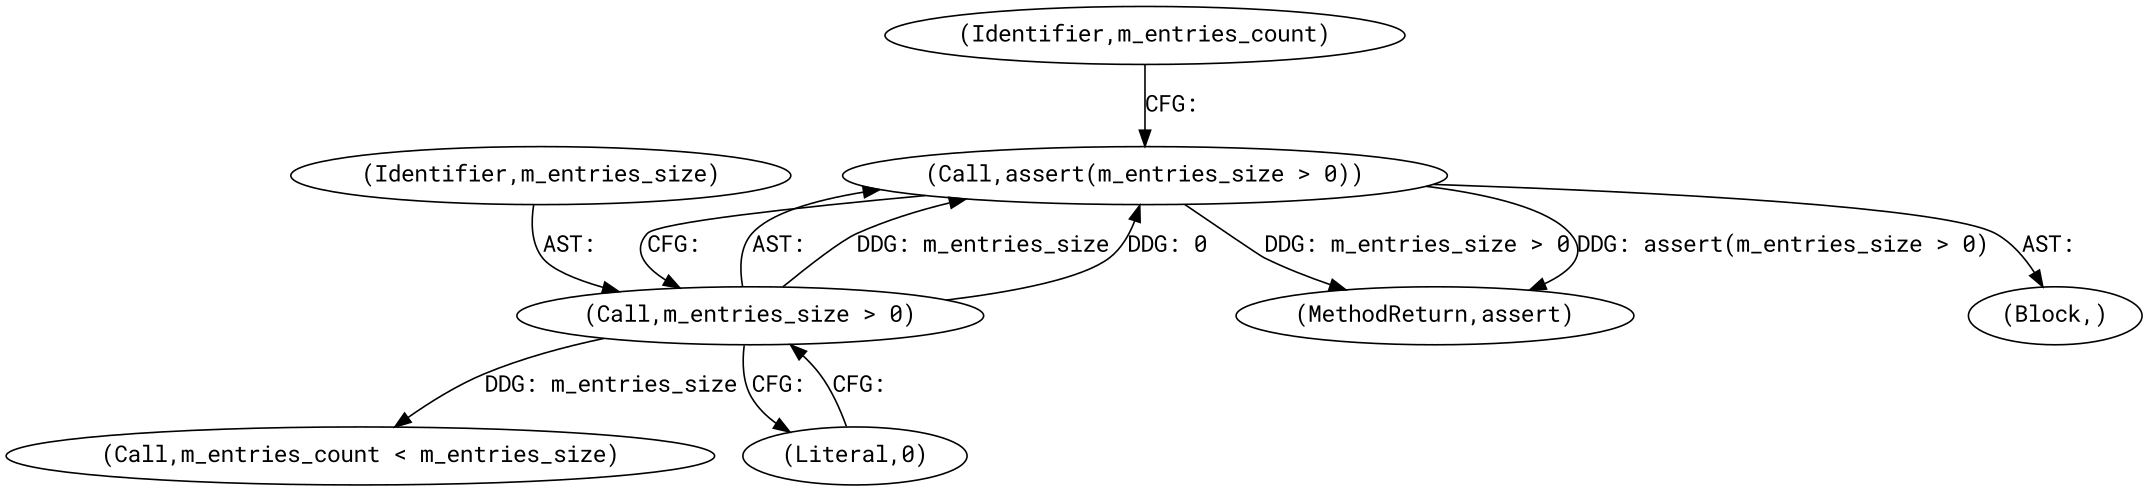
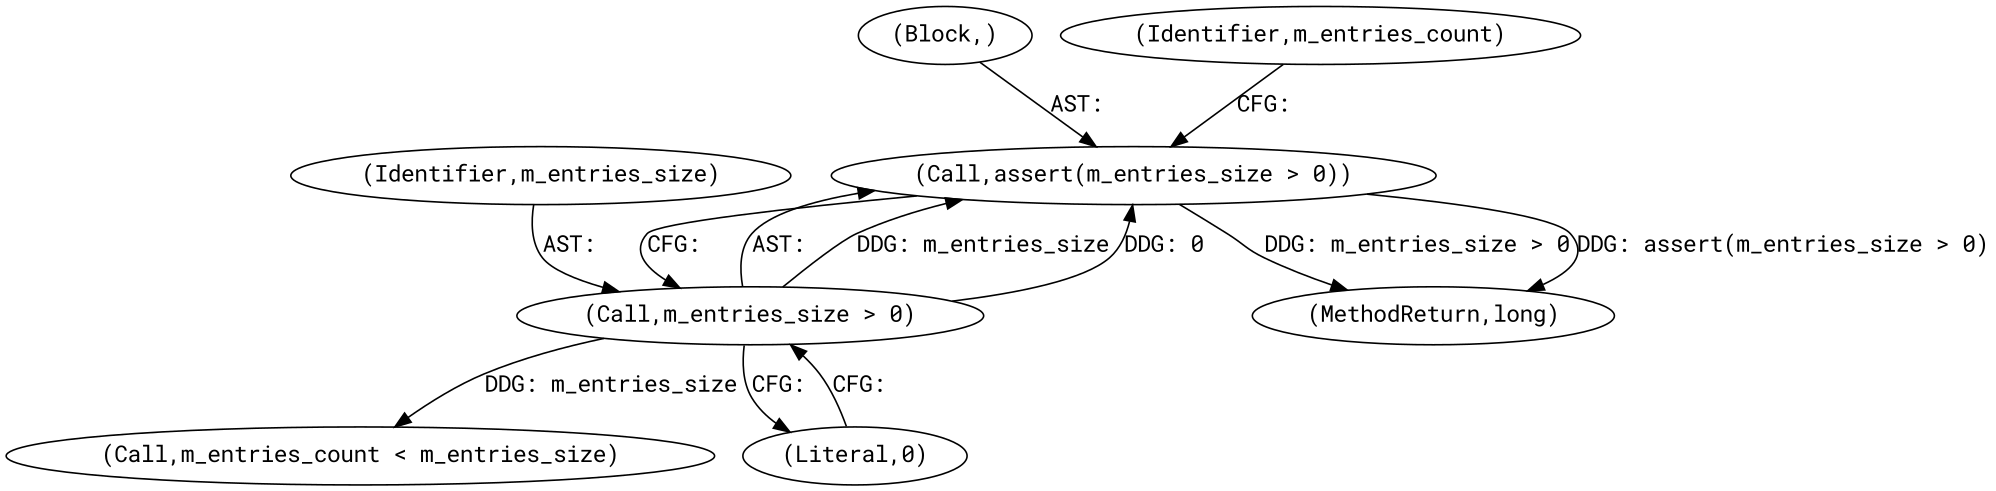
(1744, 199) -> (1031, 100)
(1435, 316) -> (1433, 316)
